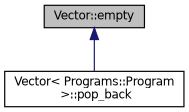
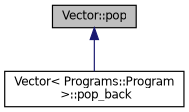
(94, 17) -> (94, 17)
